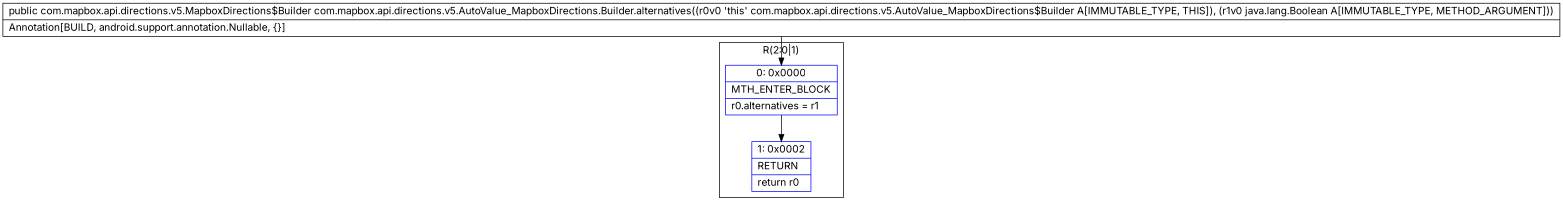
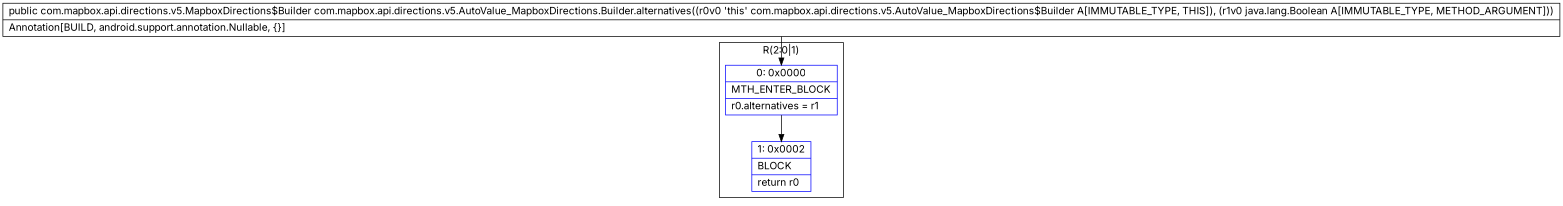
(778, 166) -> (775, 166)
